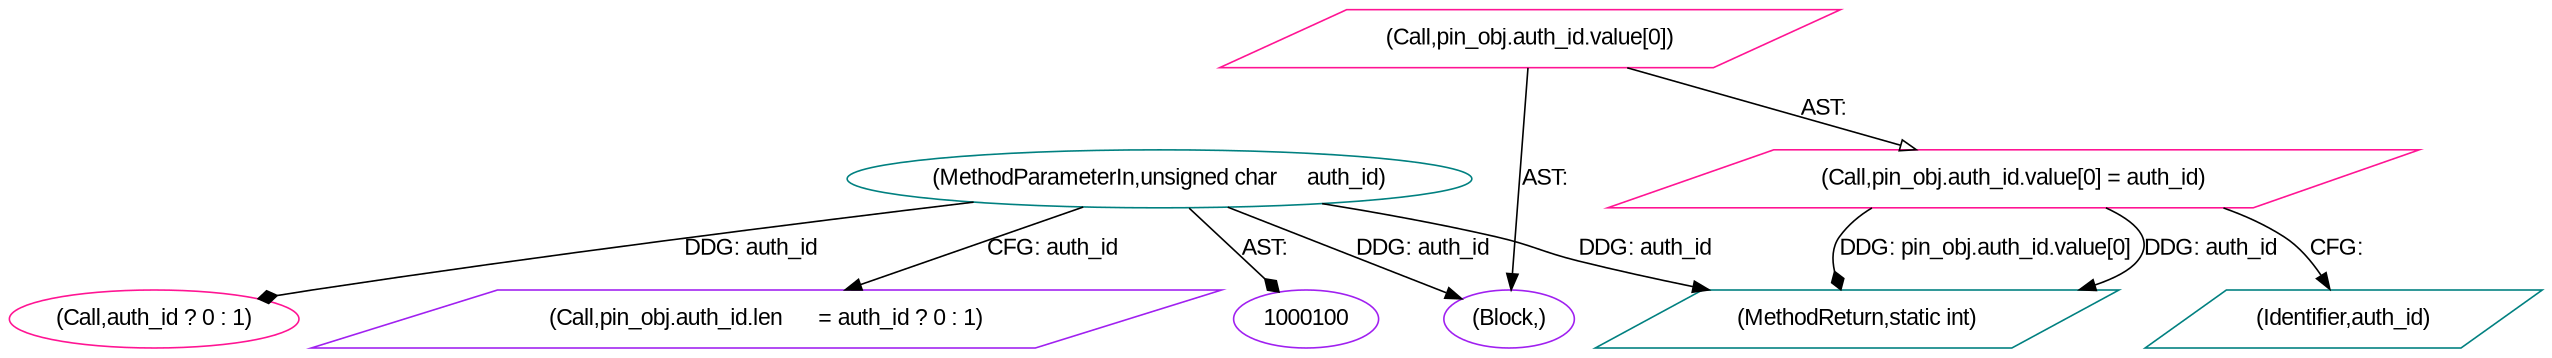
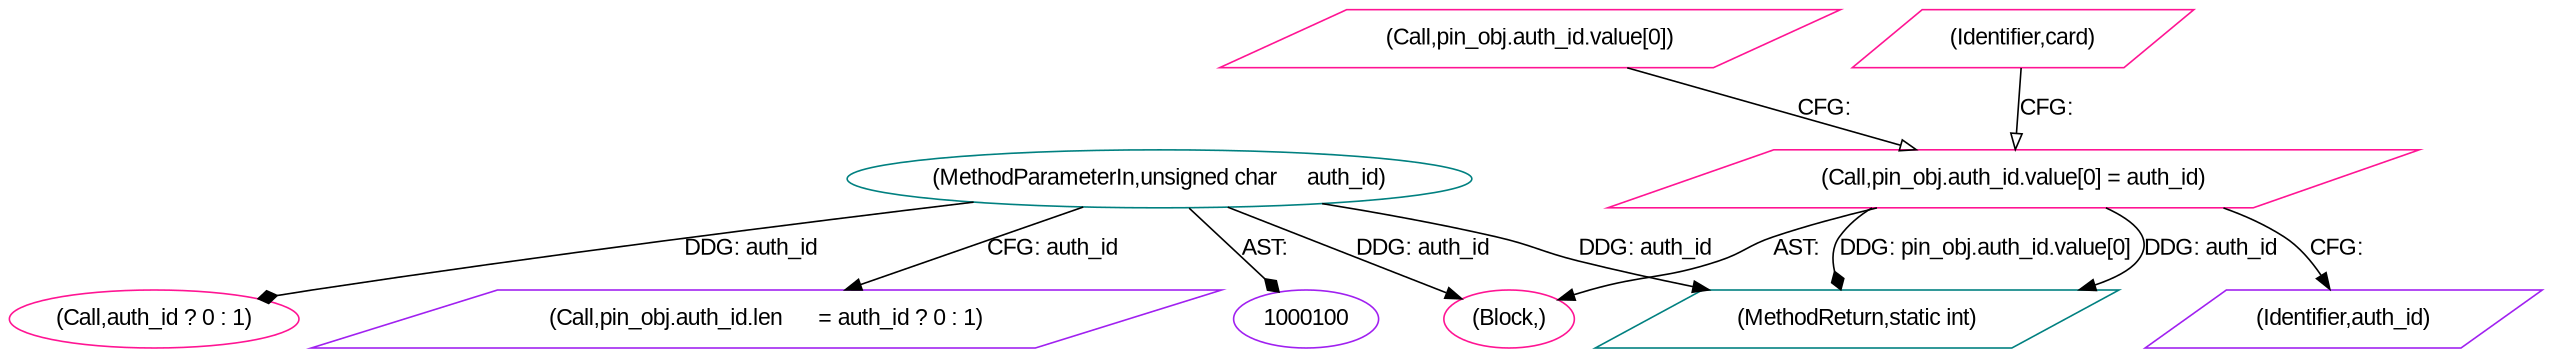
none -> (2023, 39)
(1827, 109) -> (1827, 109)
(1520, 171) -> (1727, 258)
(1509, 319) -> (1509, 319)
(2344, 319) -> (2344, 319)
